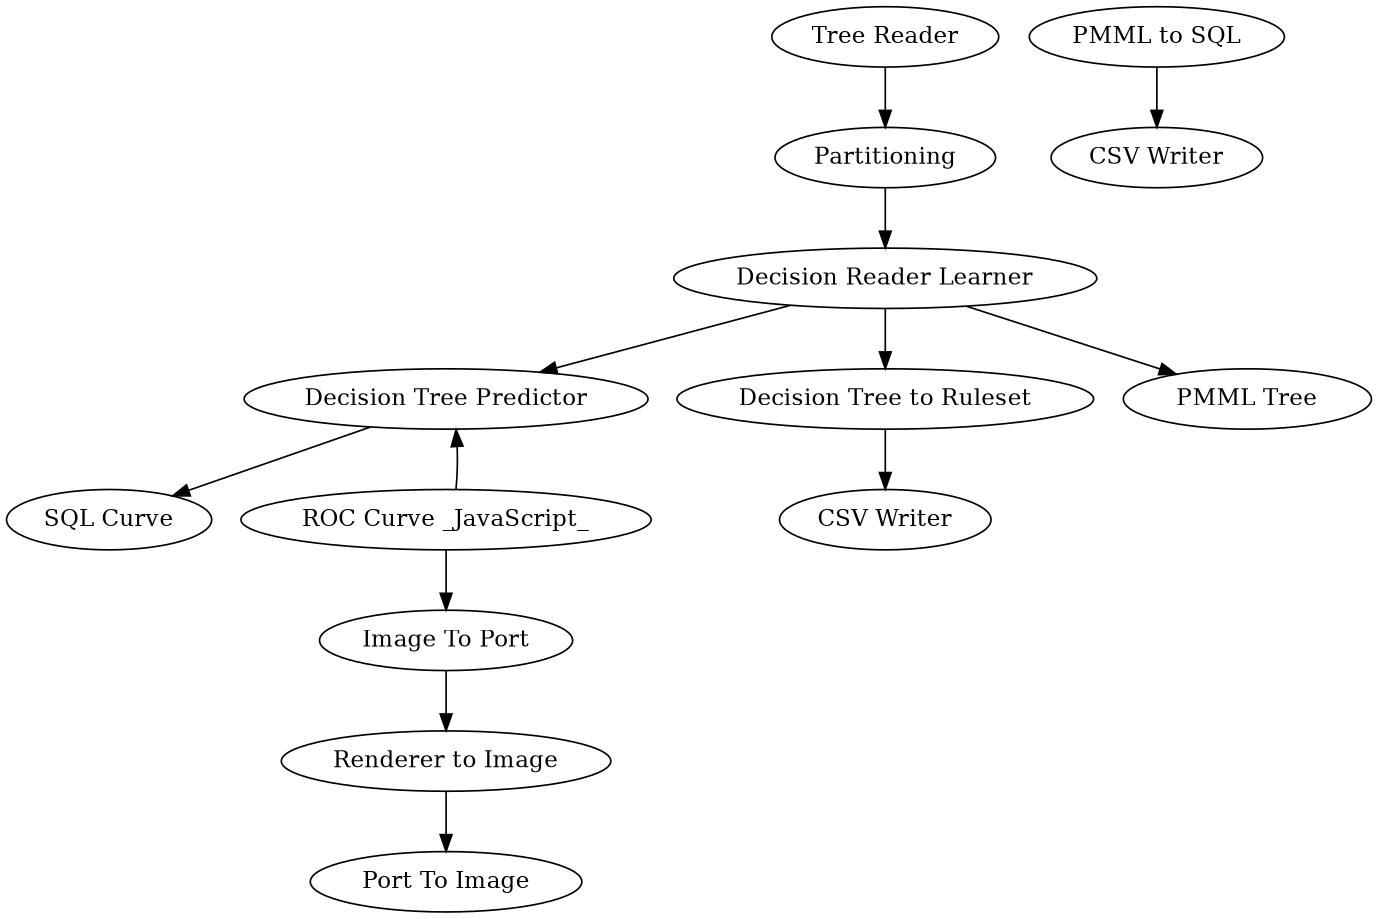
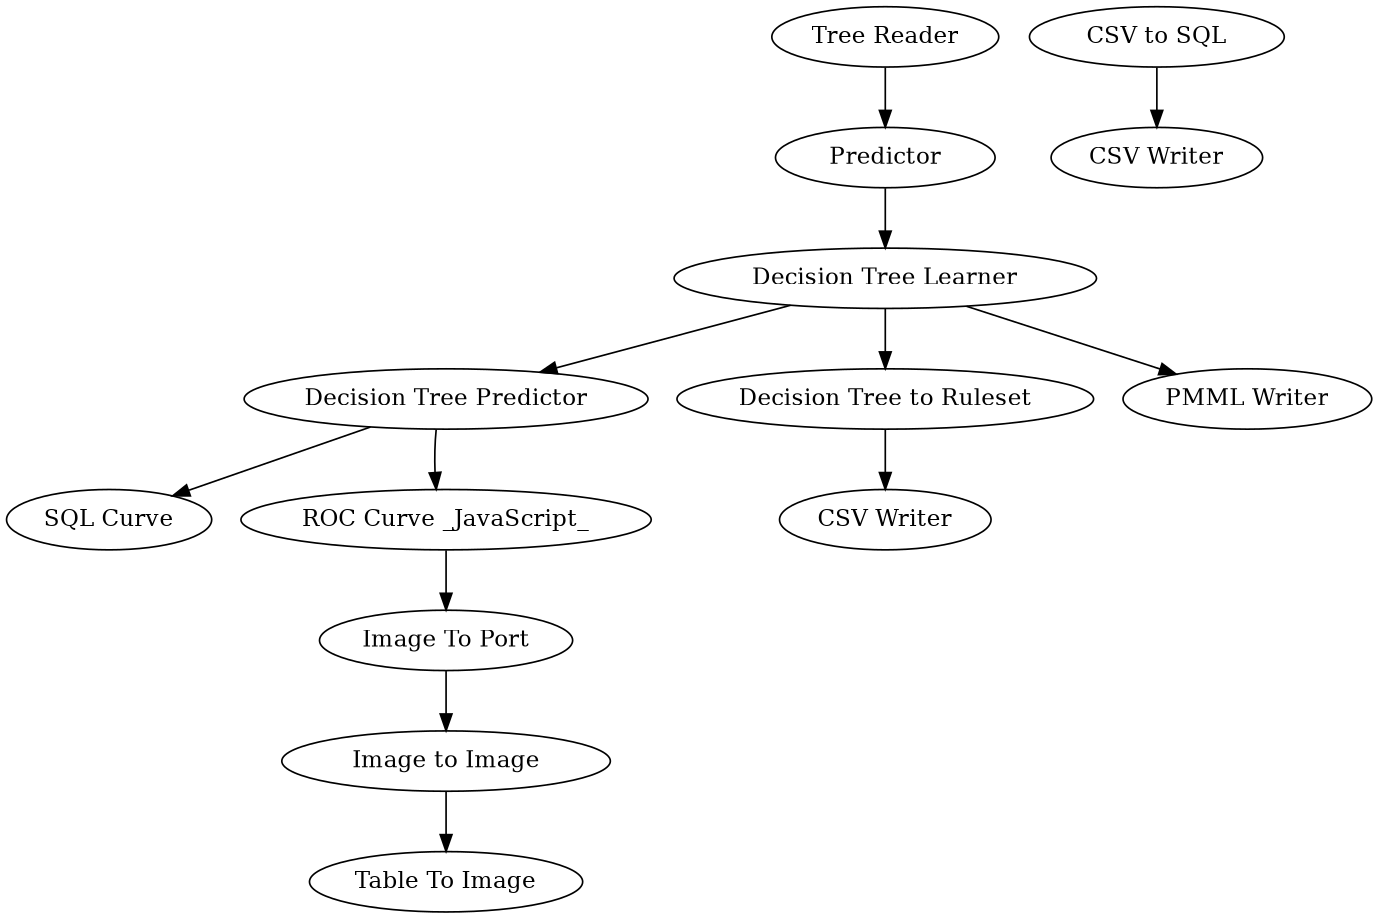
(1157, 37) -> (1157, 37)
(885, 158) -> (885, 158)
(885, 278) -> (885, 278)
(1247, 399) -> (1247, 399)
(457, 468) -> (435, 451)
(446, 761) -> (446, 761)
(446, 882) -> (446, 882)
